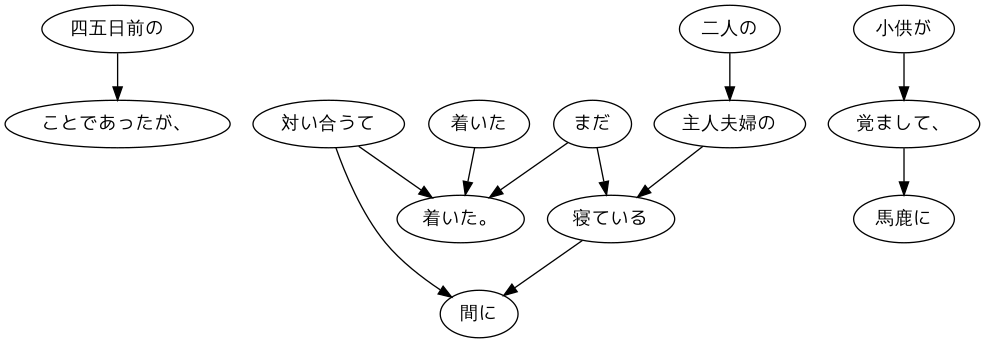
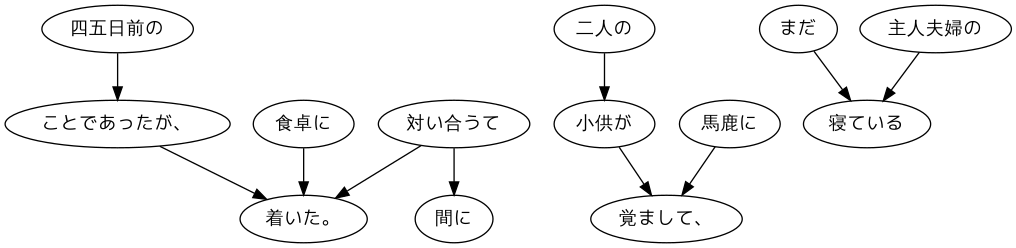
(730, 70) -> (604, 70)
(479, 124) -> (304, 124)
(904, 165) -> (702, 165)
(534, 166) -> (207, 170)
(549, 264) -> none
